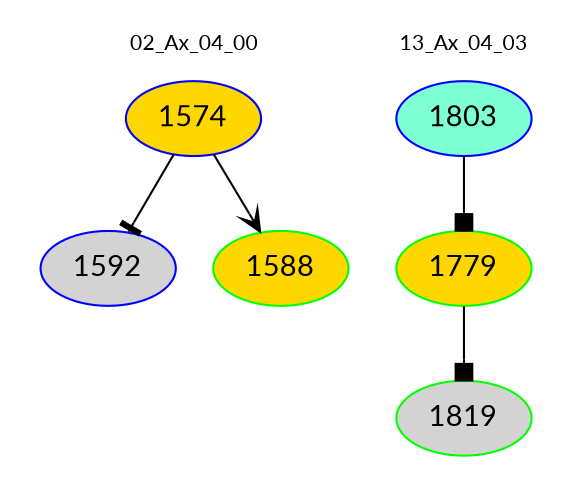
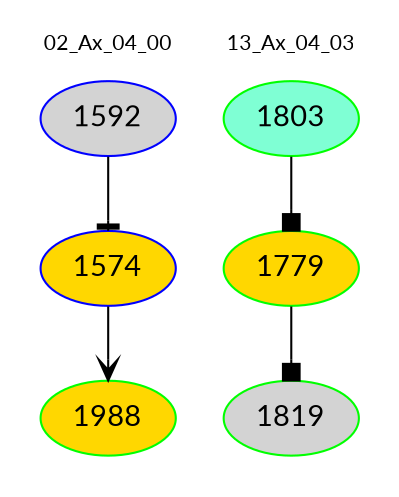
(464, 119) -> (291, 119)
(154, 189) -> (108, 188)
(281, 268) -> (108, 418)
